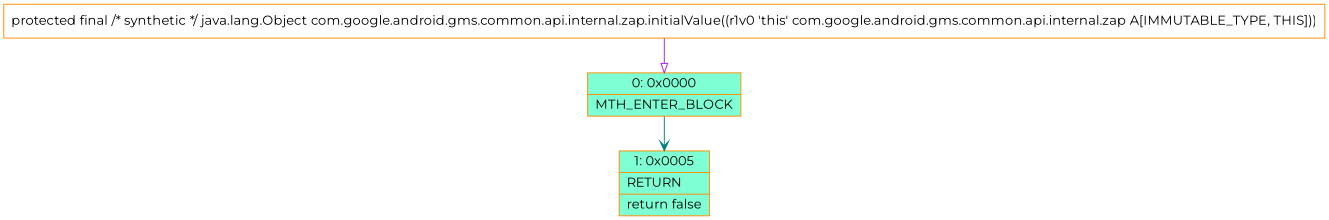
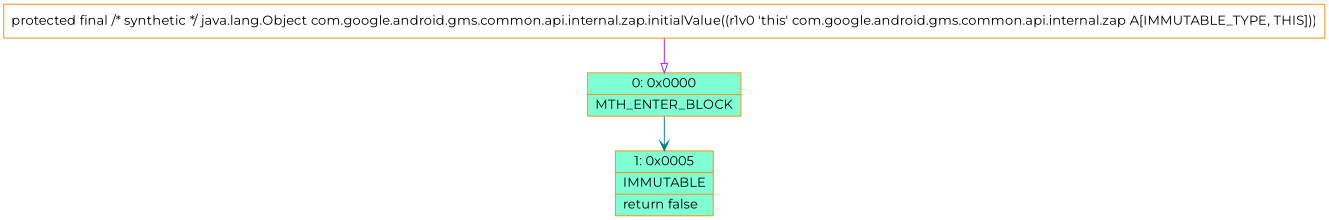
(654, 183) -> (664, 183)
